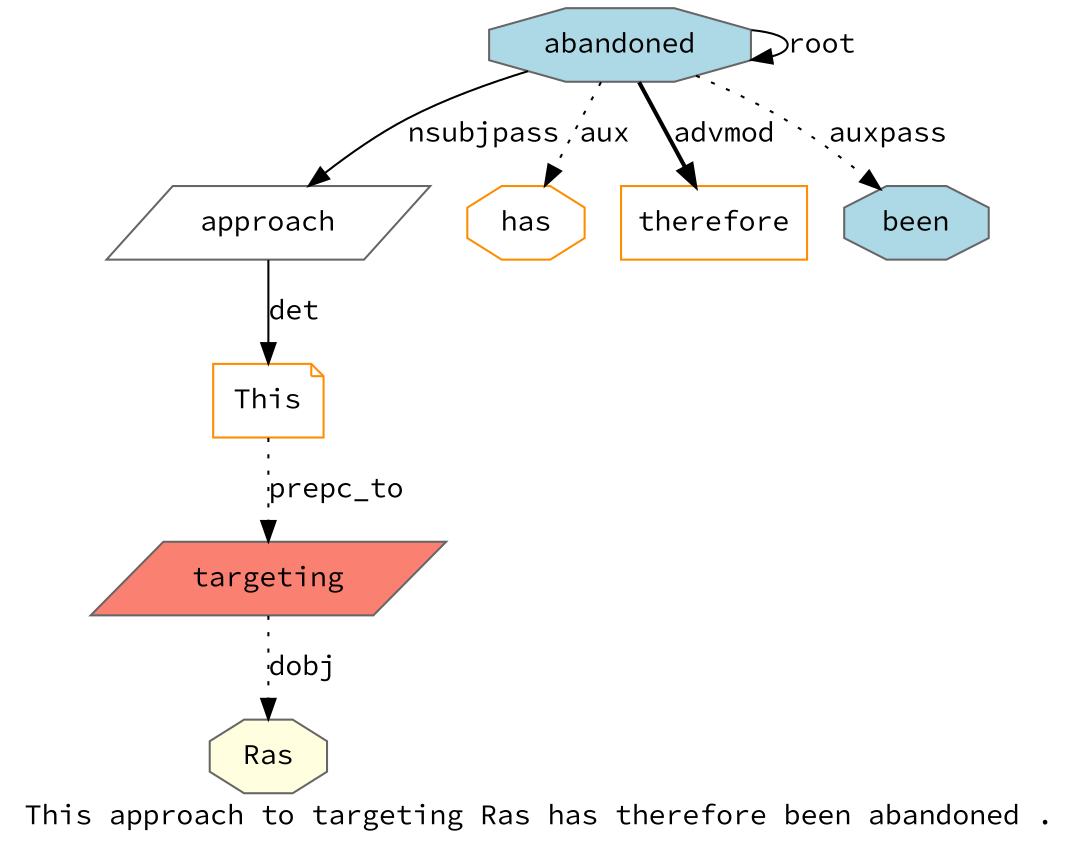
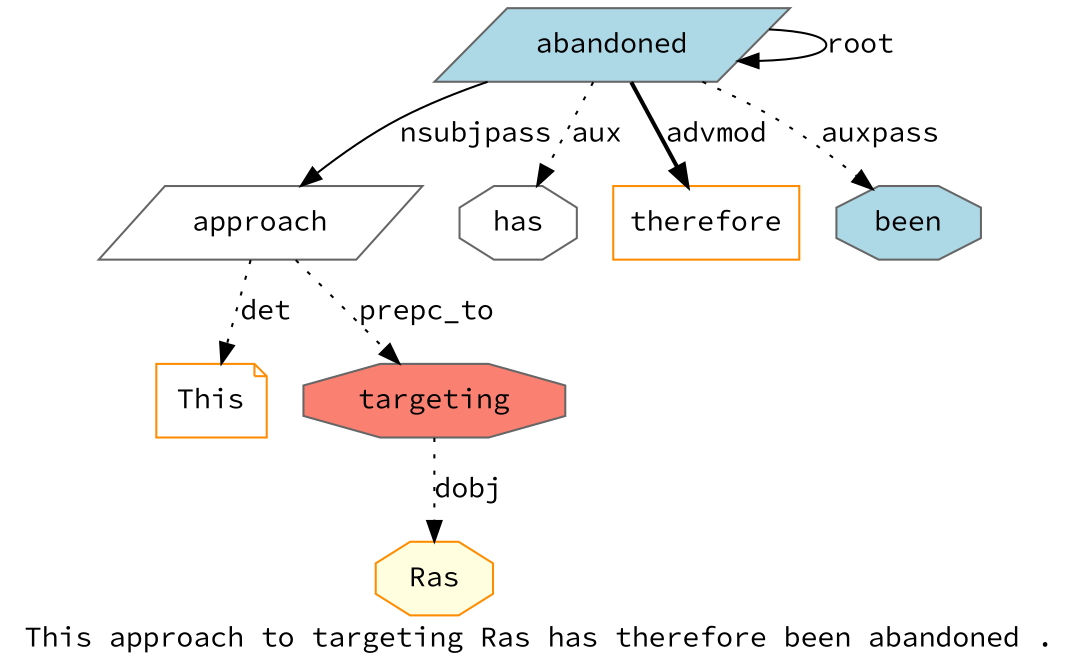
(620, 45) -> (612, 45)
(526, 223) -> (518, 223)
(268, 302) -> (239, 302)
(268, 479) -> (340, 304)
(268, 579) -> (434, 401)
(268, 756) -> (434, 579)
